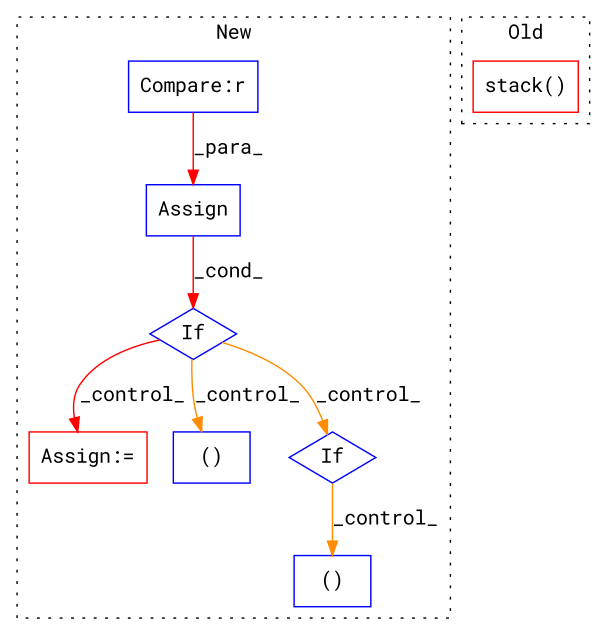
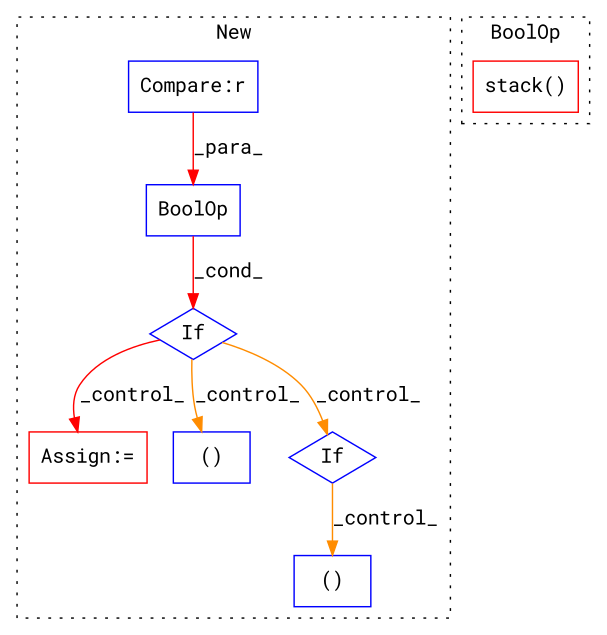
(526, 33) -> (526, 33)
(193, 210) -> (193, 210)
